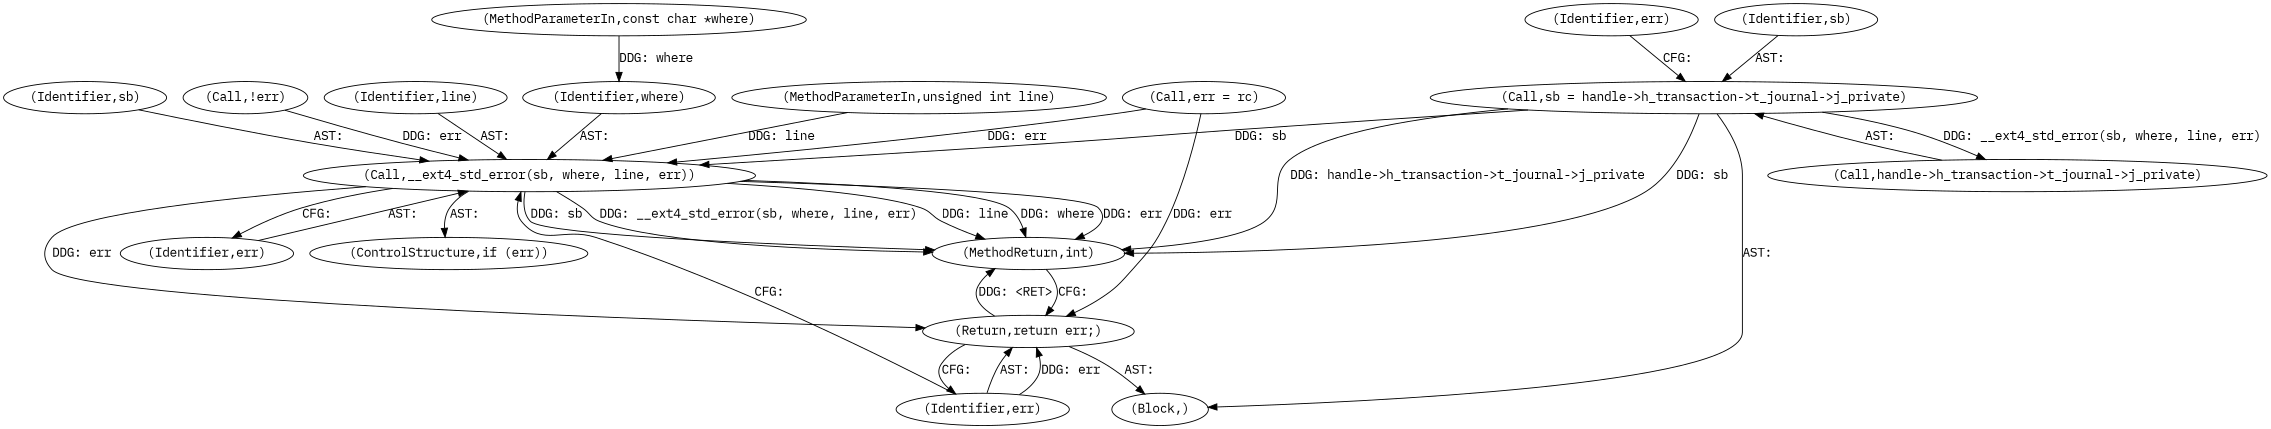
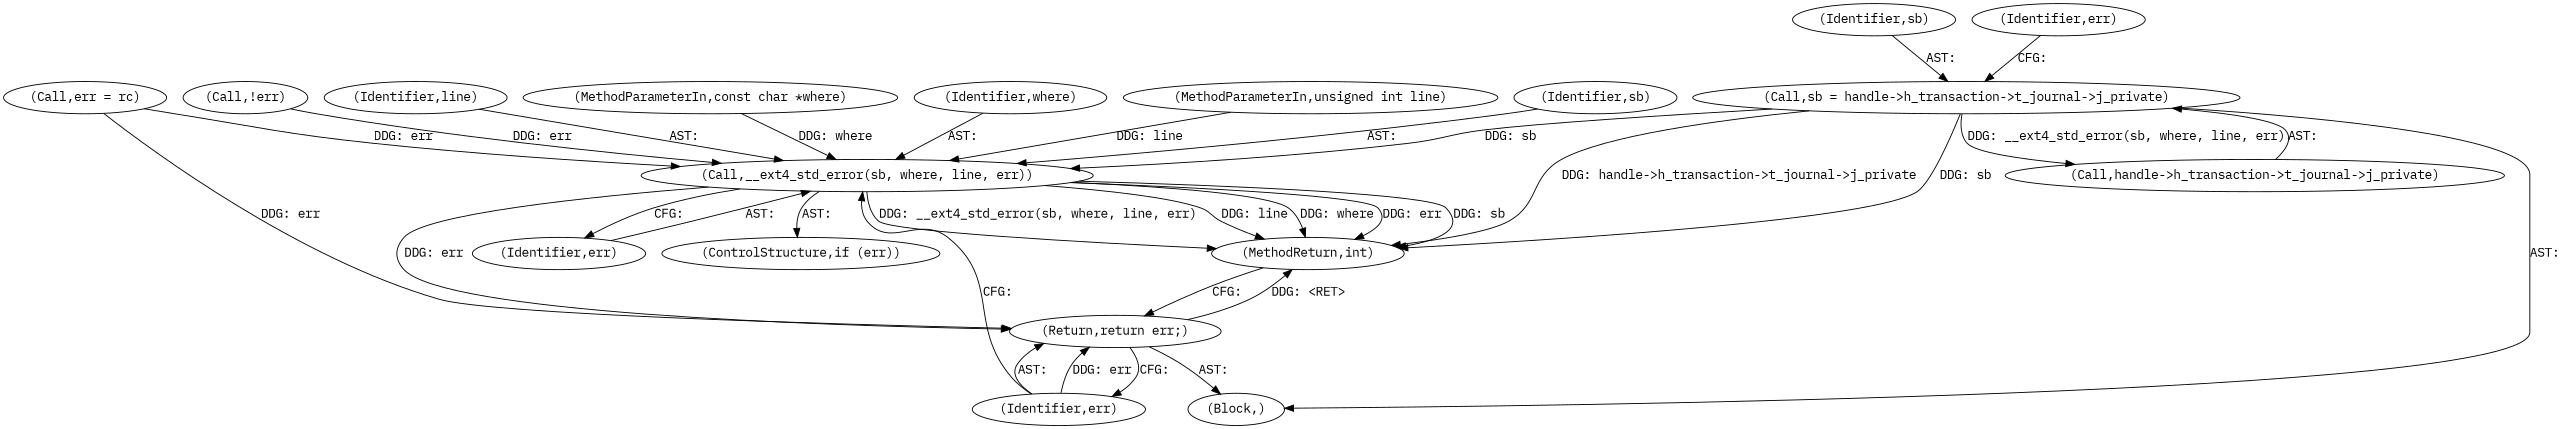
(619, 54) -> (784, 135)
